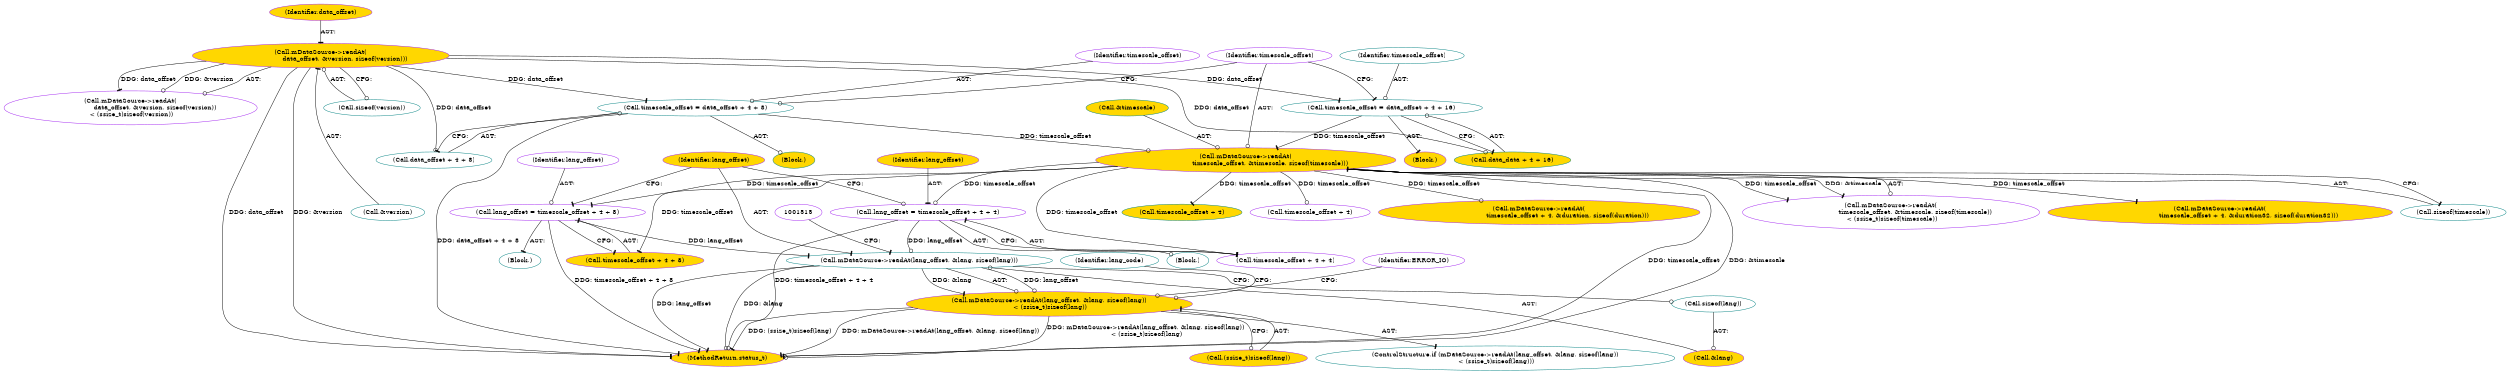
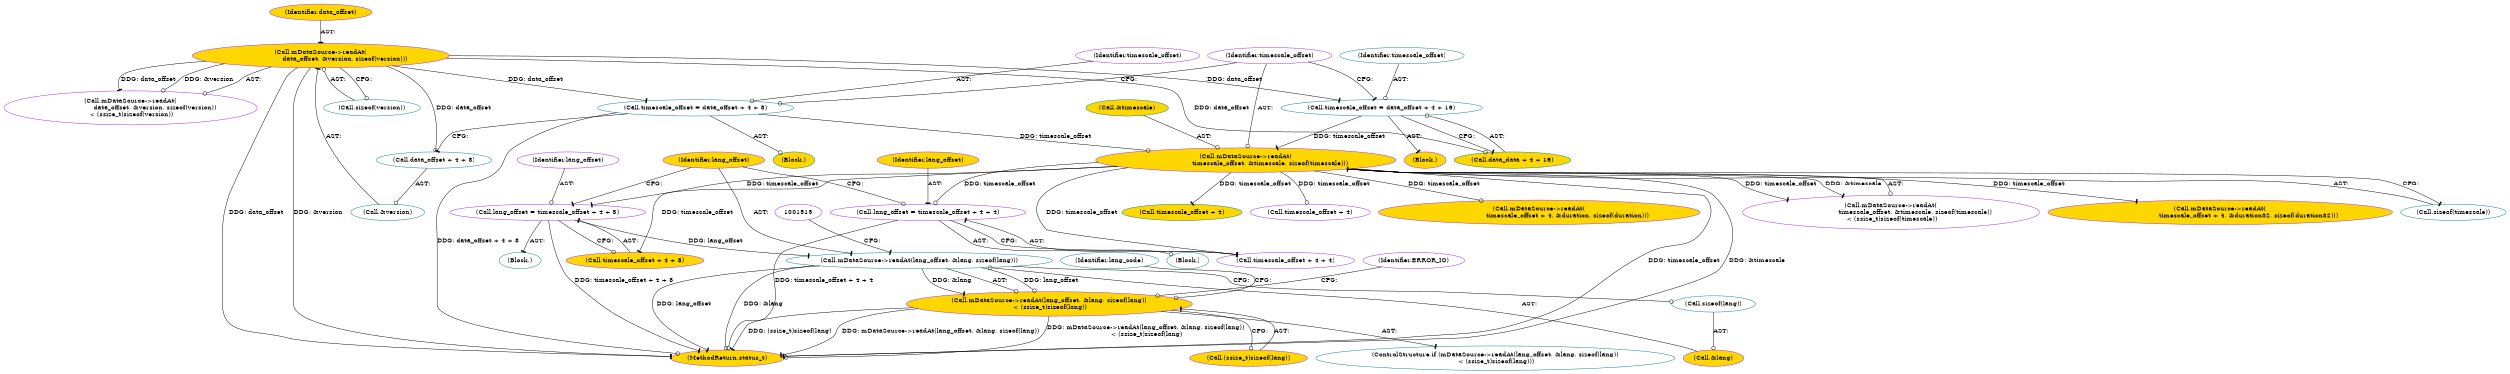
(495, 129) -> (412, 185)
(910, 234) -> none
(584, 237) -> (584, 237)
(437, 275) -> (437, 275)
